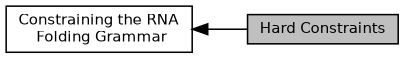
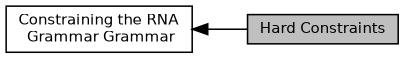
(99, 29) -> (99, 29)
